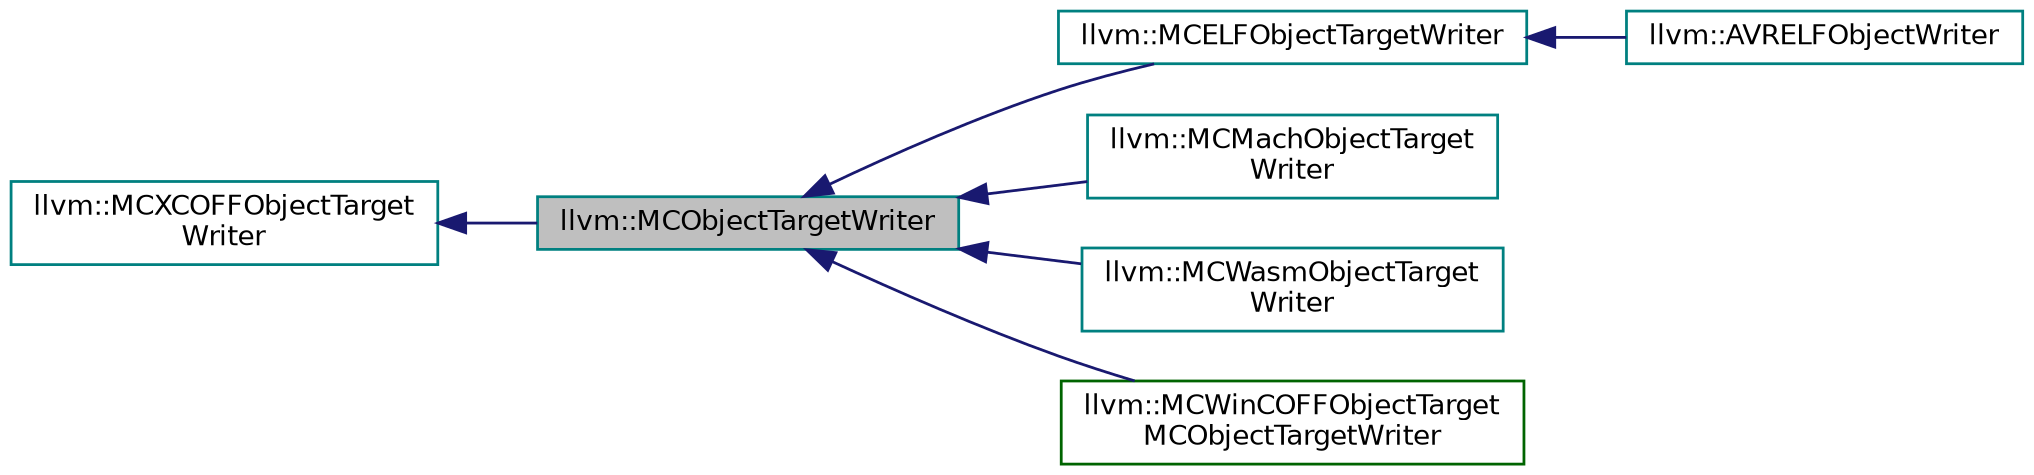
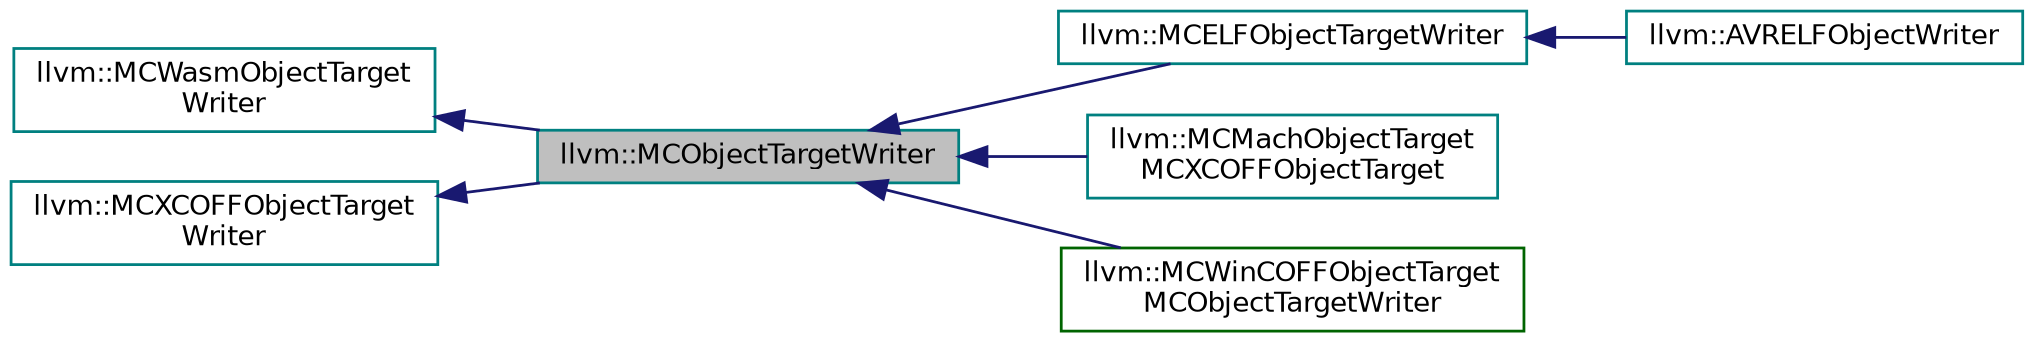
(1293, 157) -> (1293, 157)
(1034, 258) -> (502, 125)
